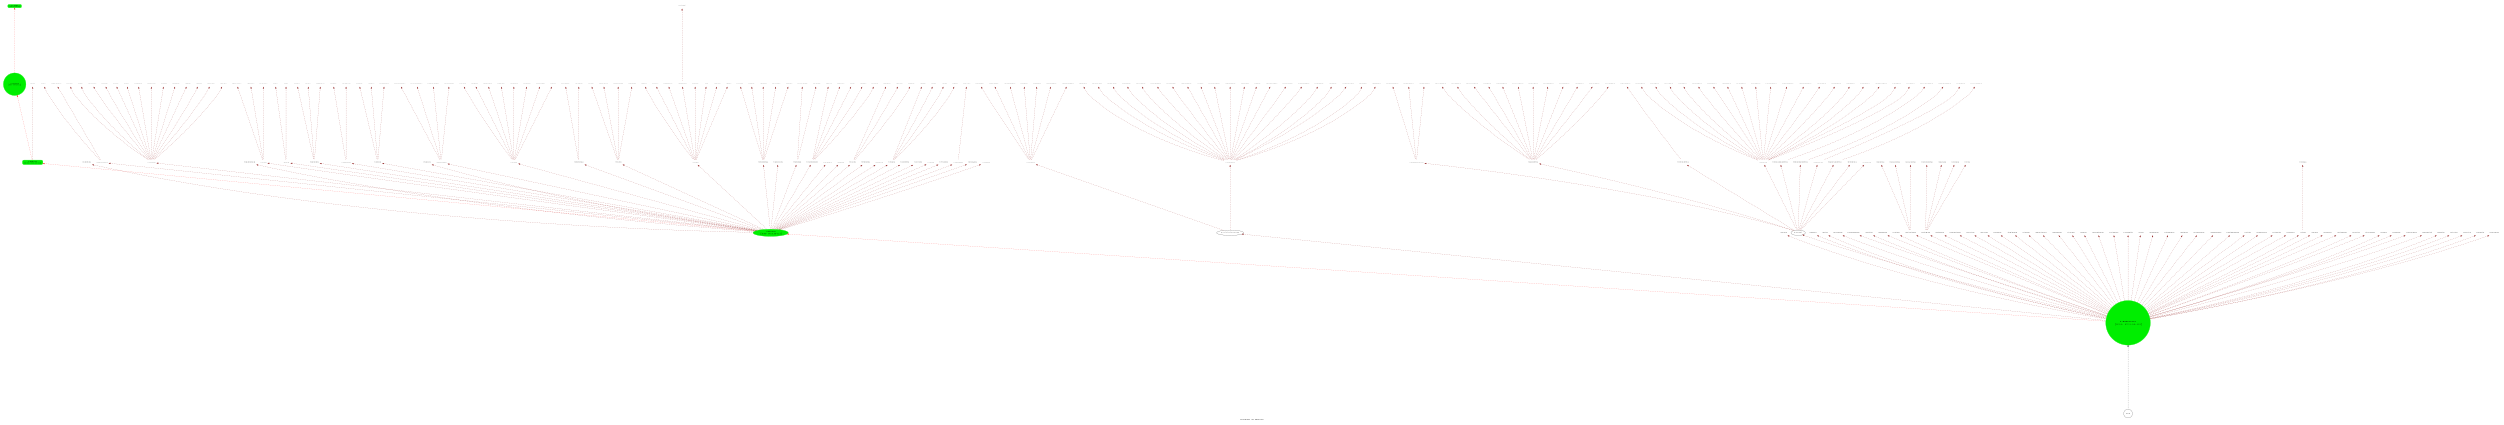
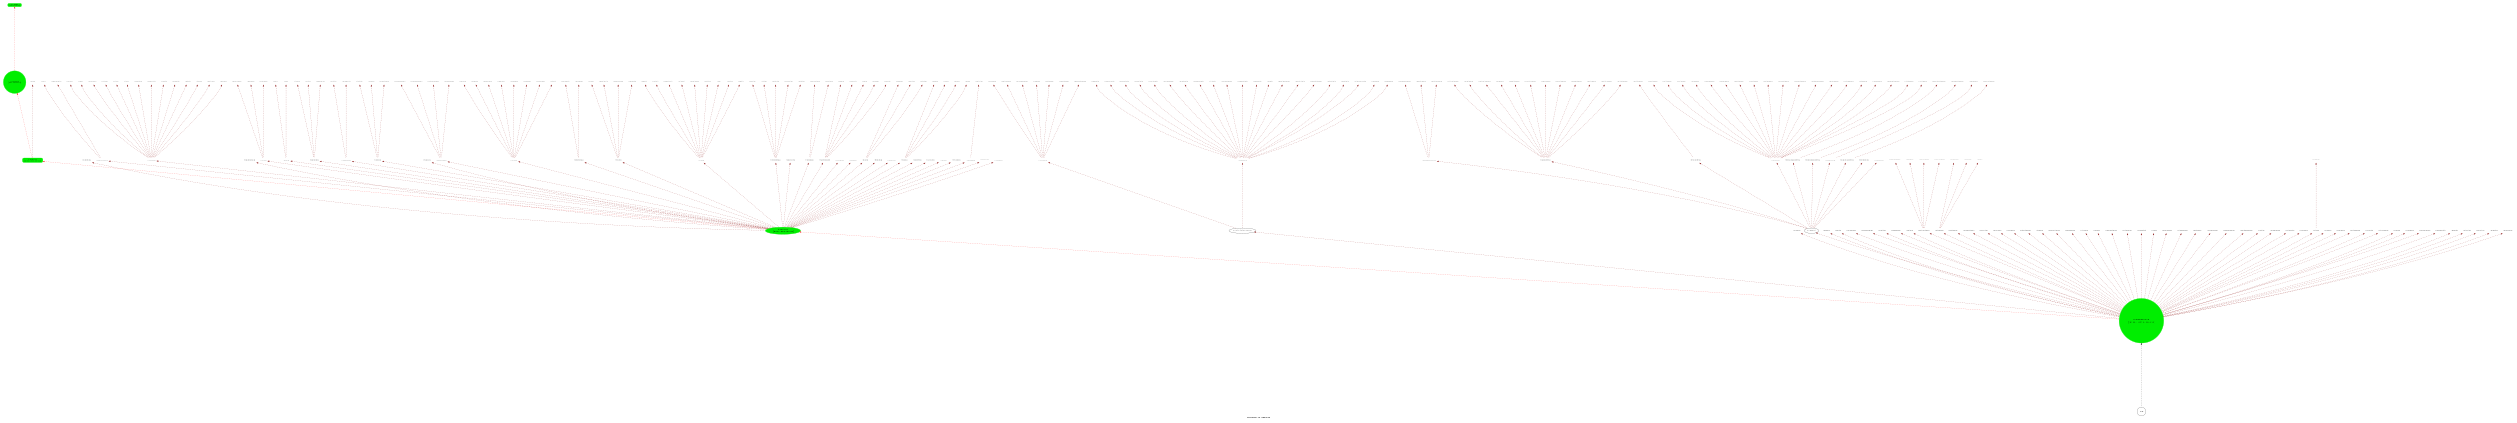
(682, 46) -> (691, 122)
(1926, 198) -> (1910, 196)
